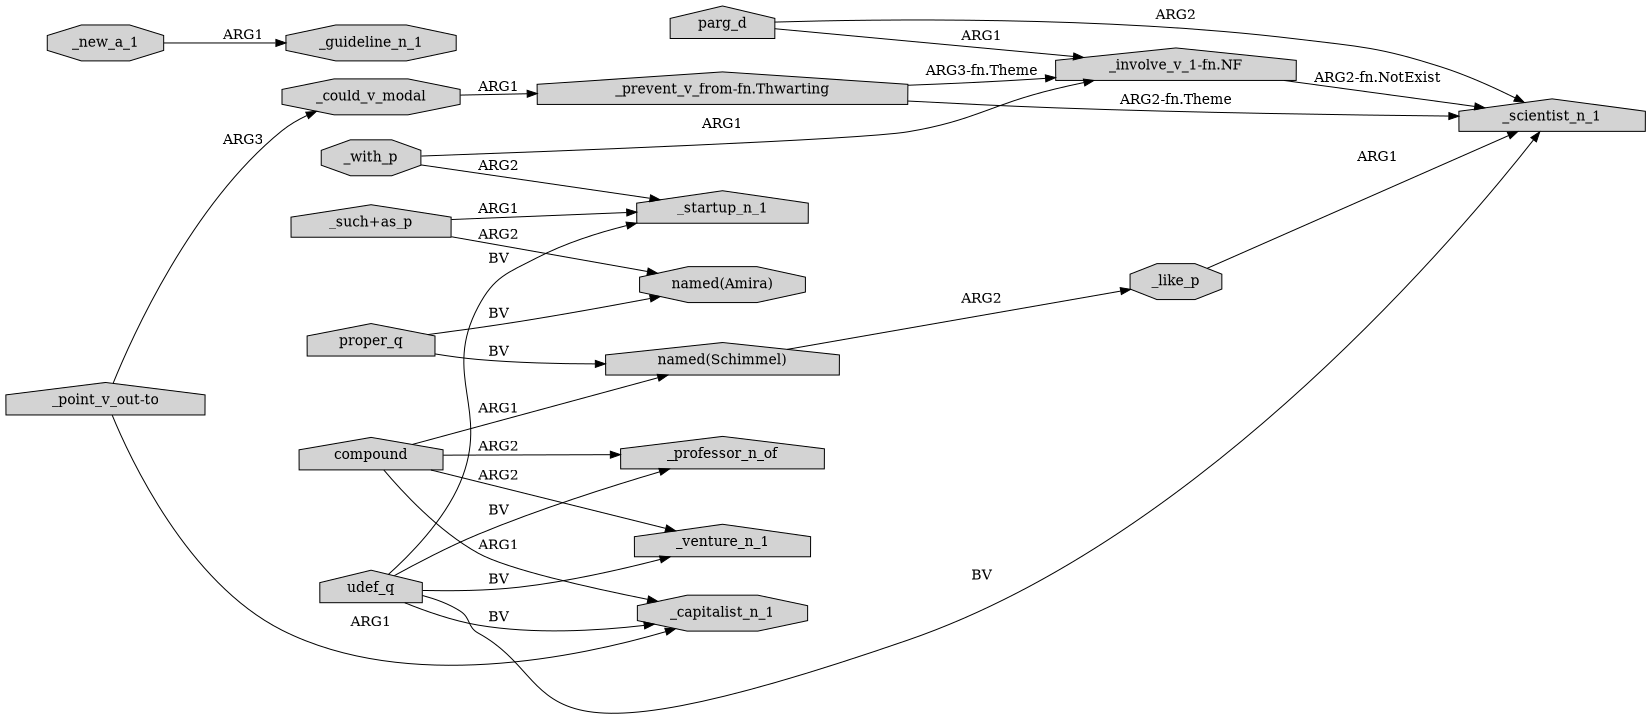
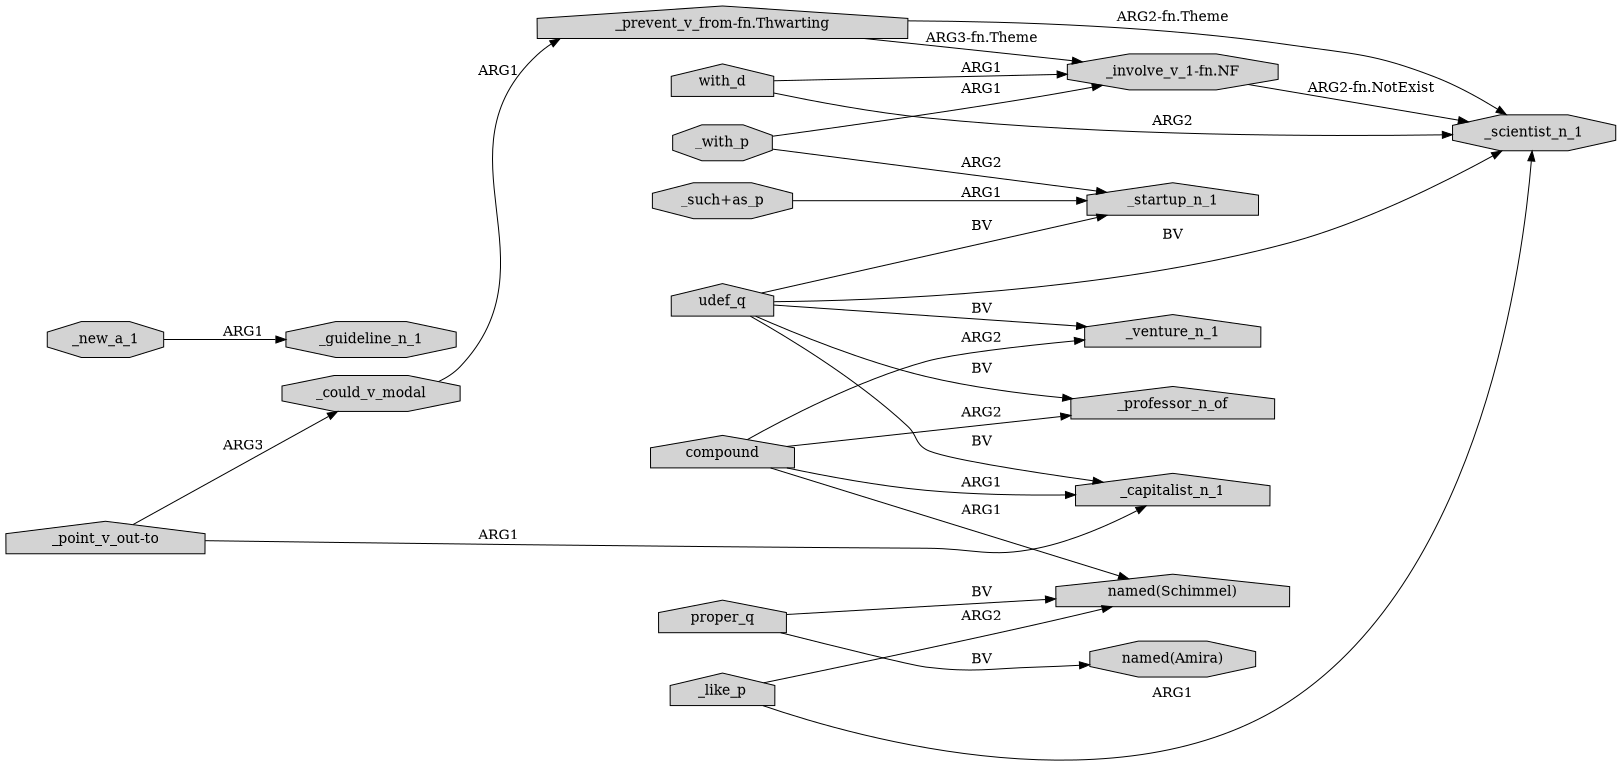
(722, 24) -> (722, 82)
(1176, 66) -> (1173, 72)
(1552, 117) -> (1534, 133)
(371, 223) -> (722, 201)
(559, 256) -> none
(1176, 282) -> (722, 691)
(954, 320) -> (933, 647)
(722, 613) -> (1173, 491)
